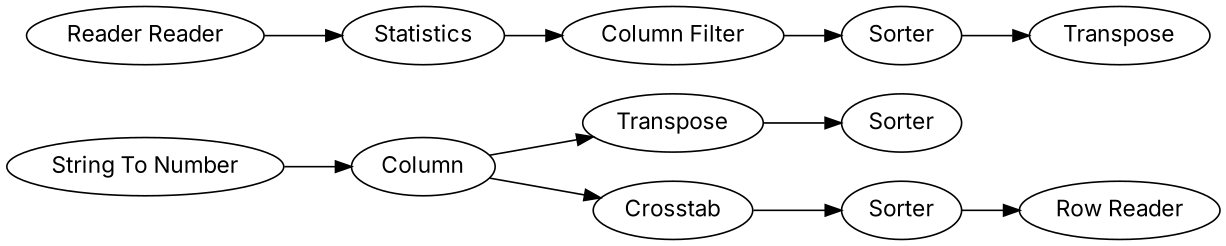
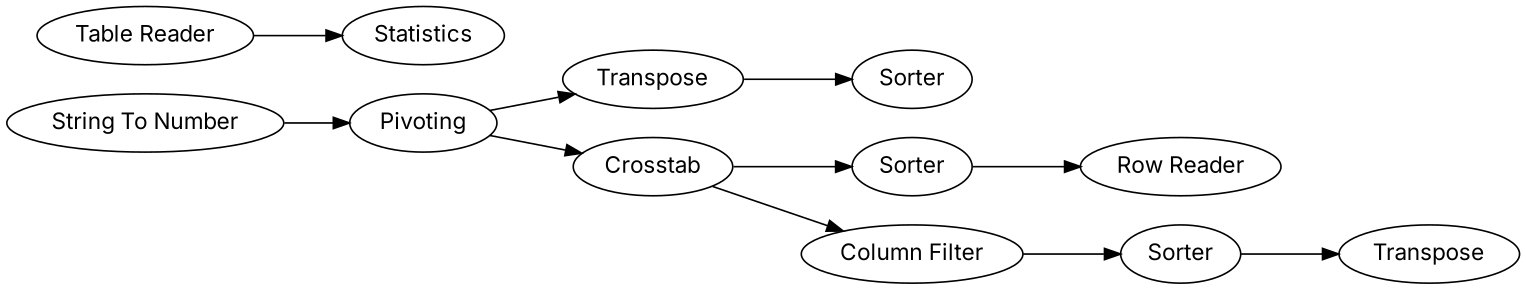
(145, 36) -> (145, 36)
(525, 36) -> (770, 206)
(423, 167) -> (423, 123)
